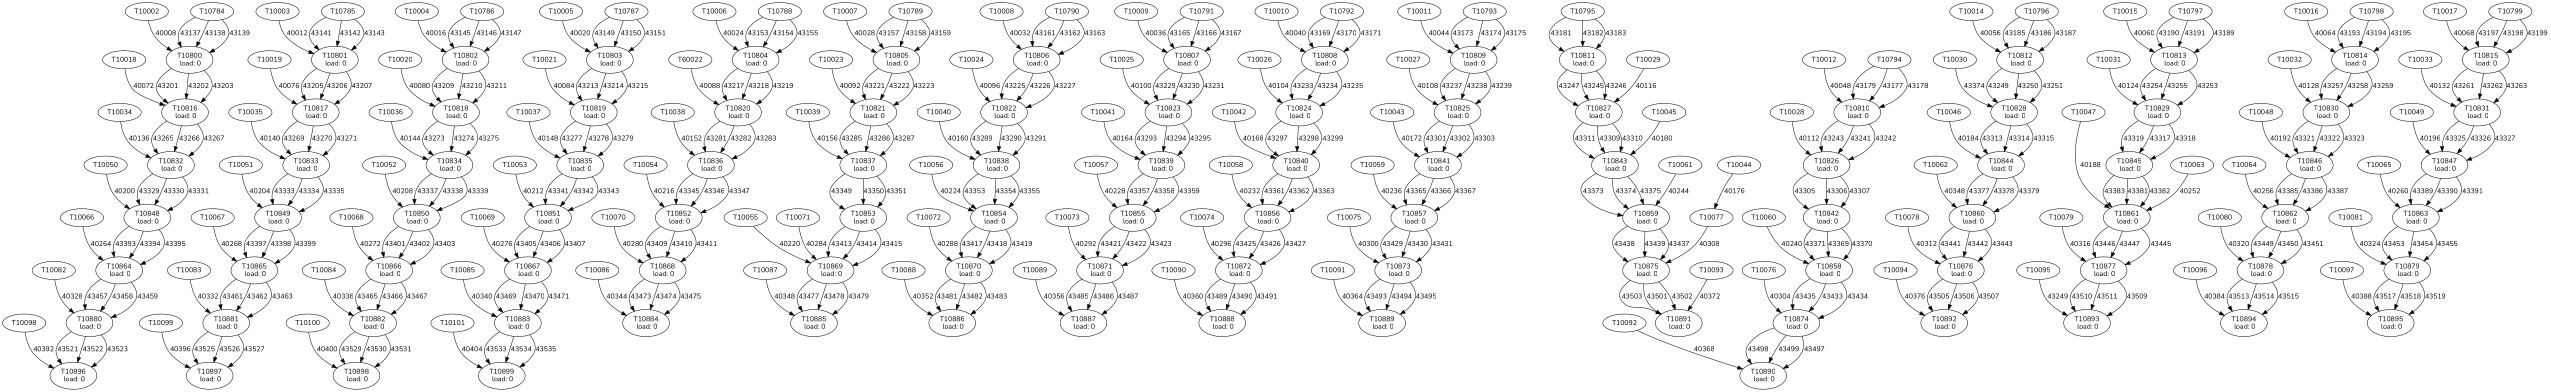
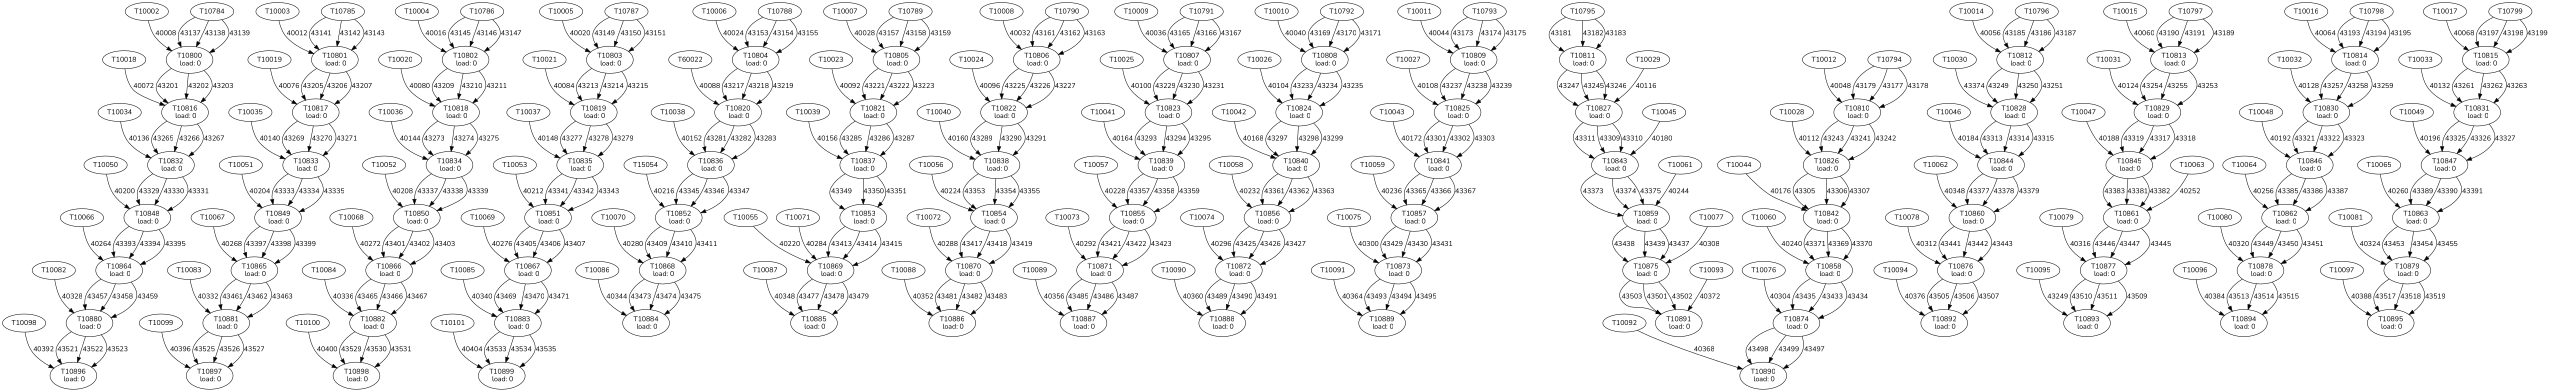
(646, 165) -> (646, 165)
(2077, 169) -> (2096, 139)
(1724, 188) -> (1771, 196)
